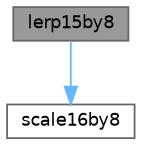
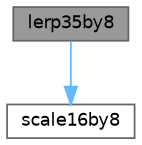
(71, 24) -> (71, 24)
